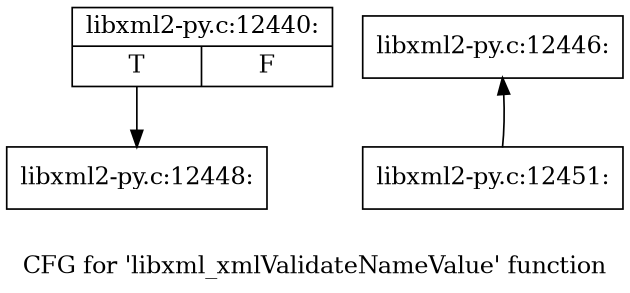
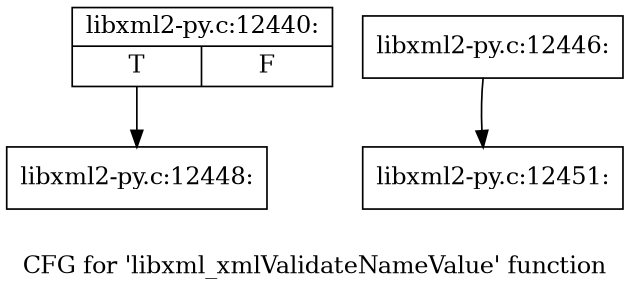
(504, 121) -> (482, 104)
